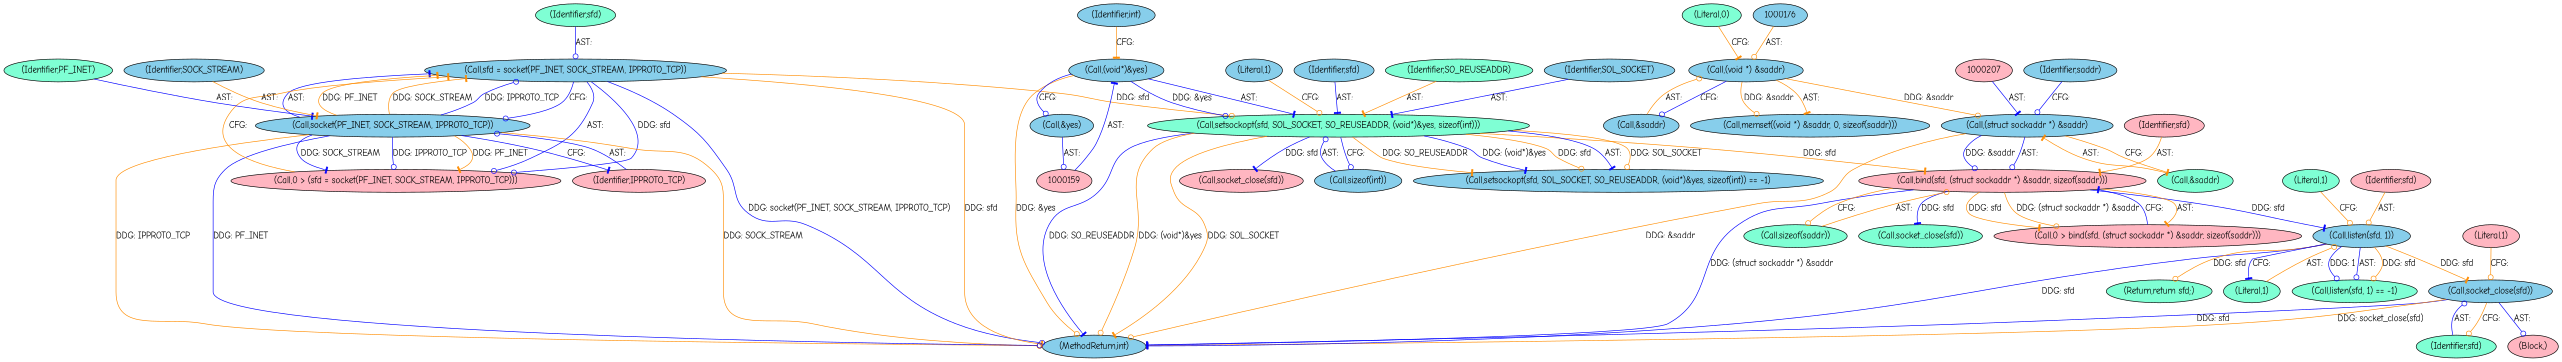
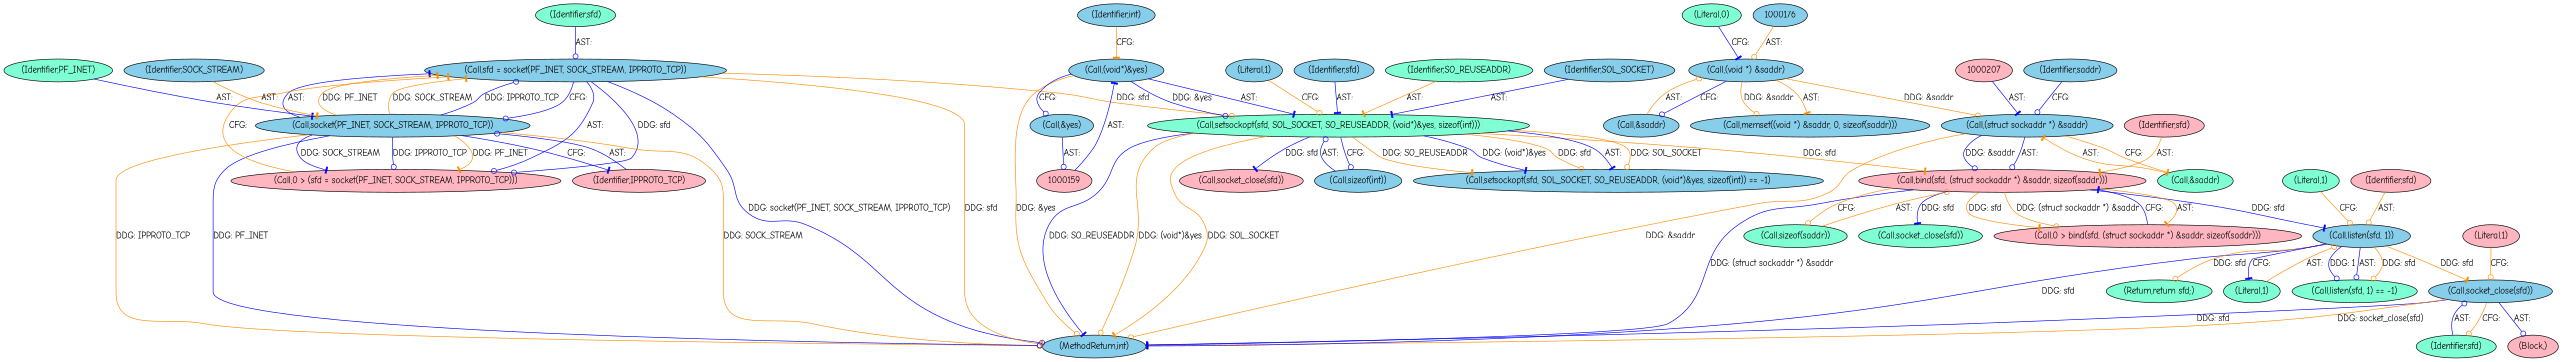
(1728, 41) -> (1728, 41)
